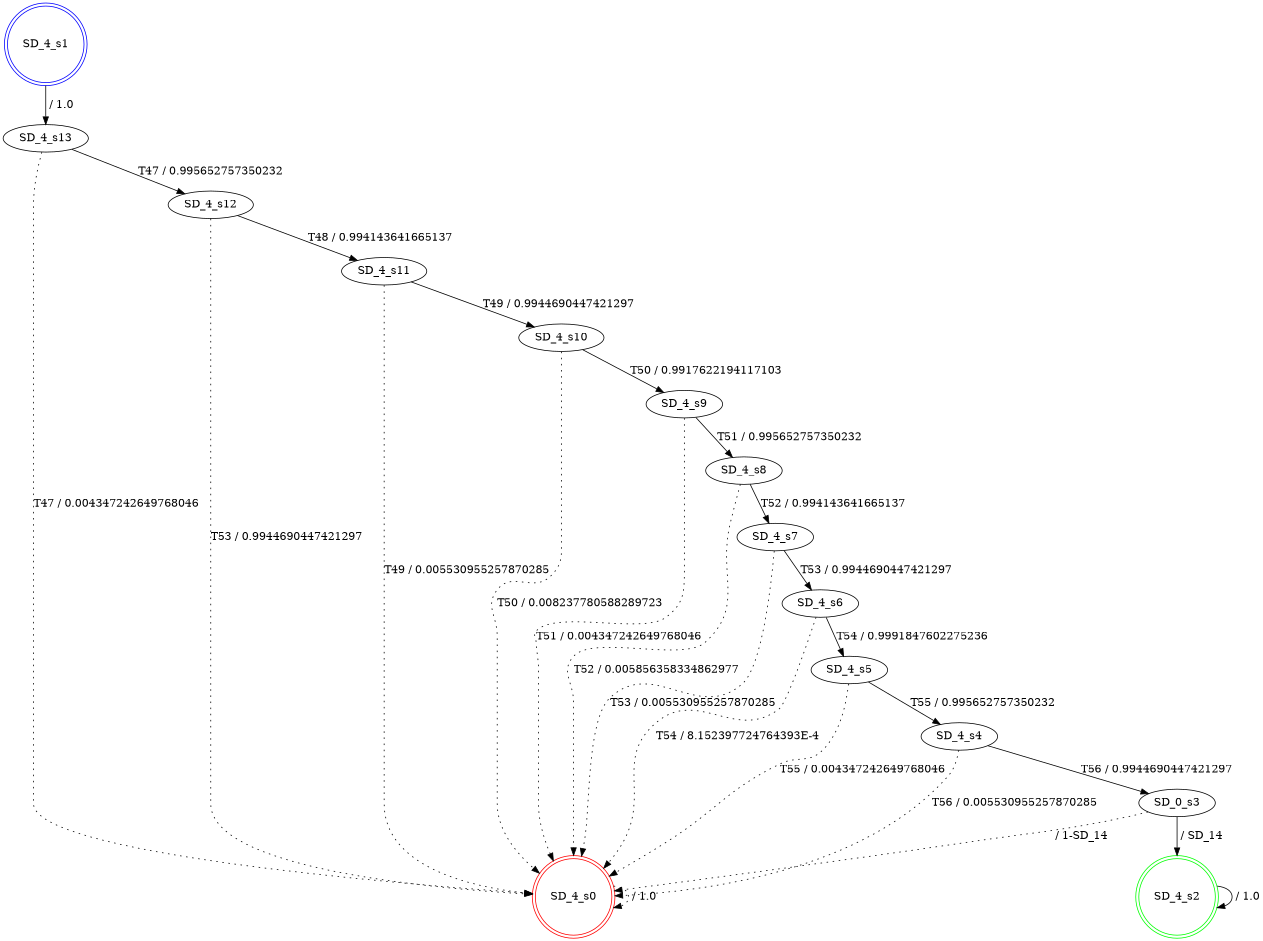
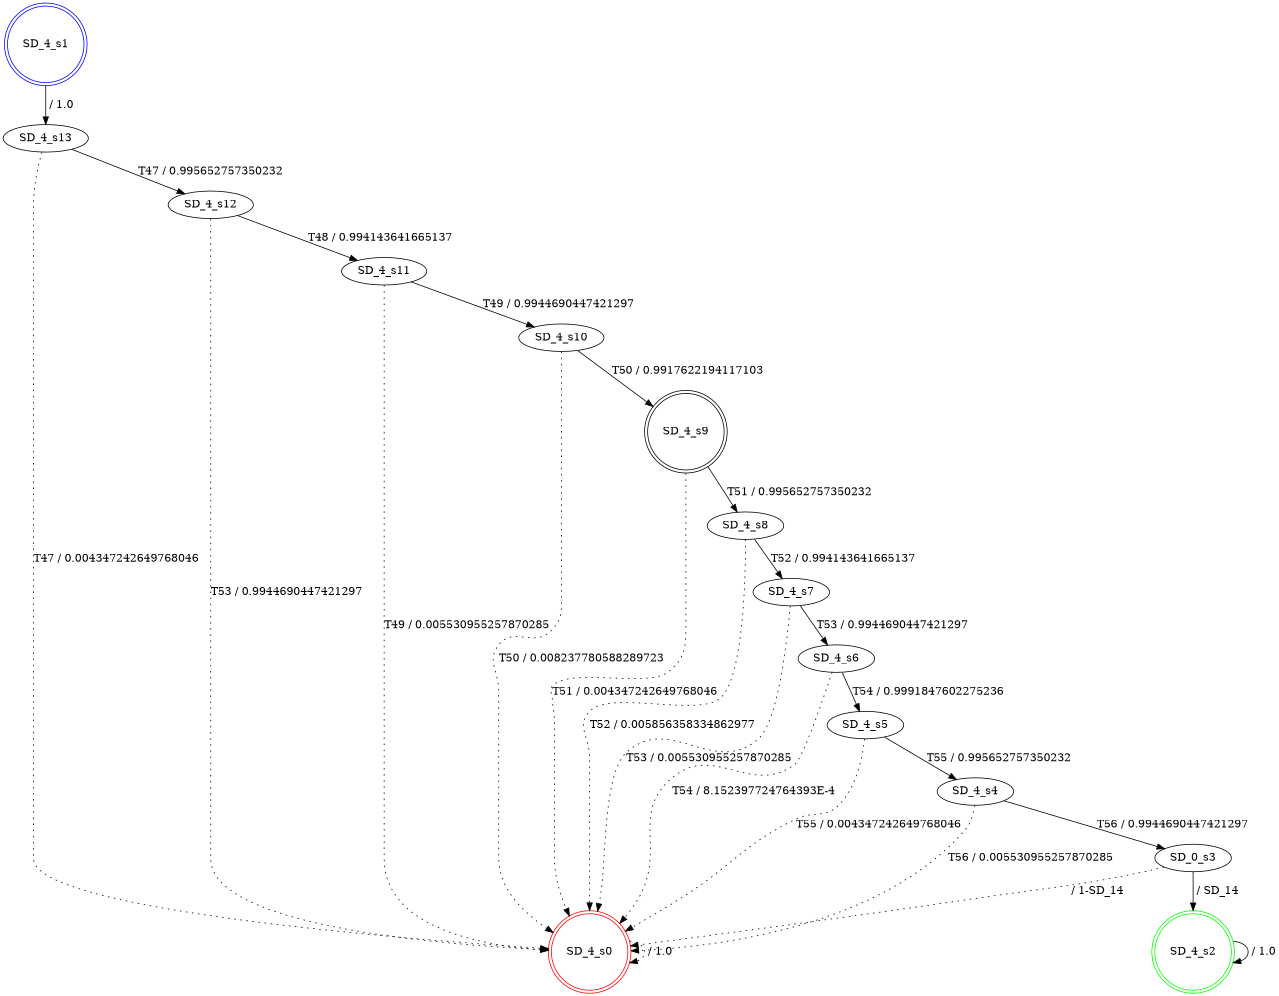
(684, 404) -> (686, 432)
